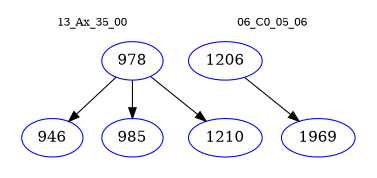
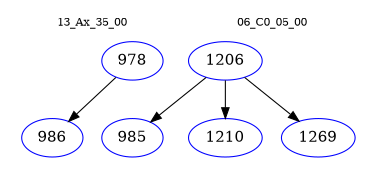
(272, 23) -> (272, 23)
(165, 88) -> (225, 94)
(132, 94) -> (187, 93)
(52, 138) -> (52, 138)
(318, 138) -> (318, 138)
